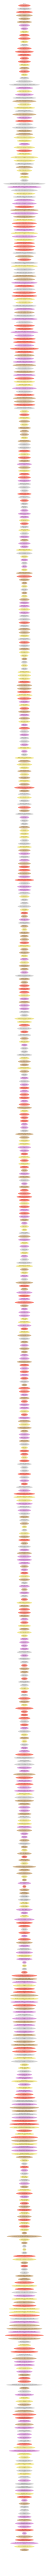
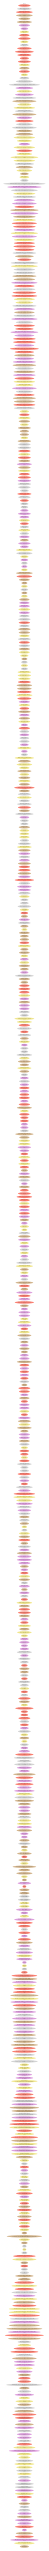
(24, 2510) -> none
